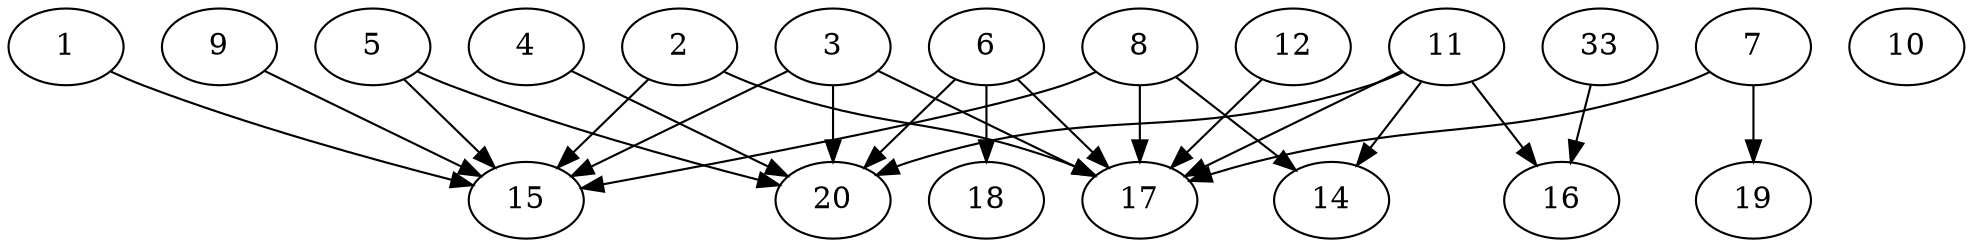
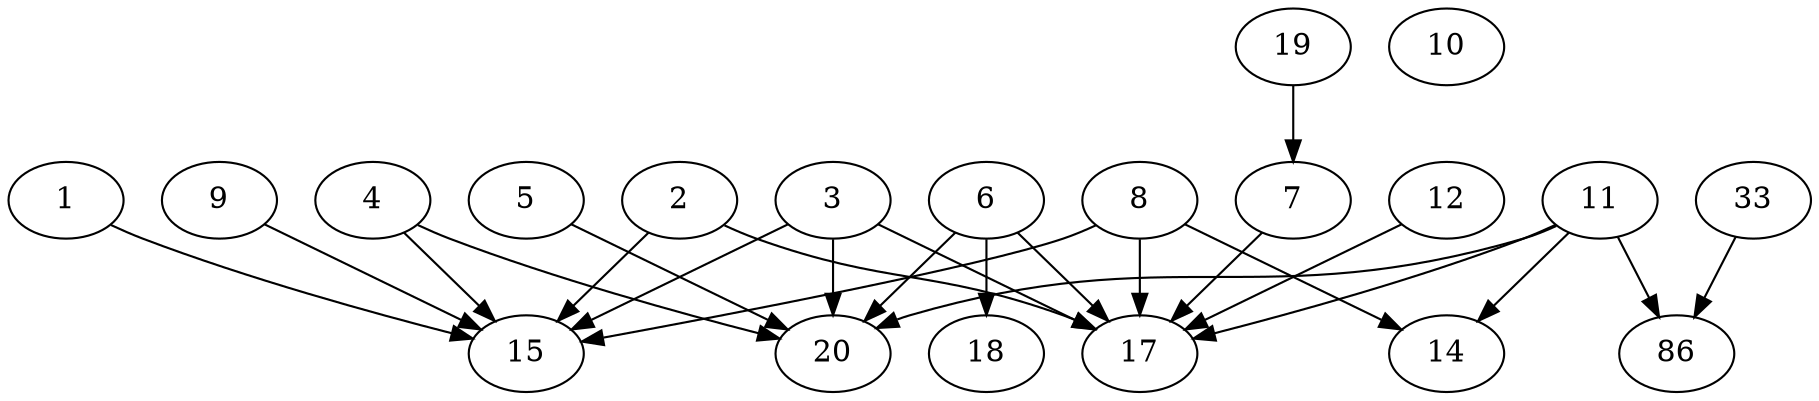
(1753, 113) -> (1293, 113)
(442, 116) -> (442, 269)
(1562, 200) -> (1677, 354)
